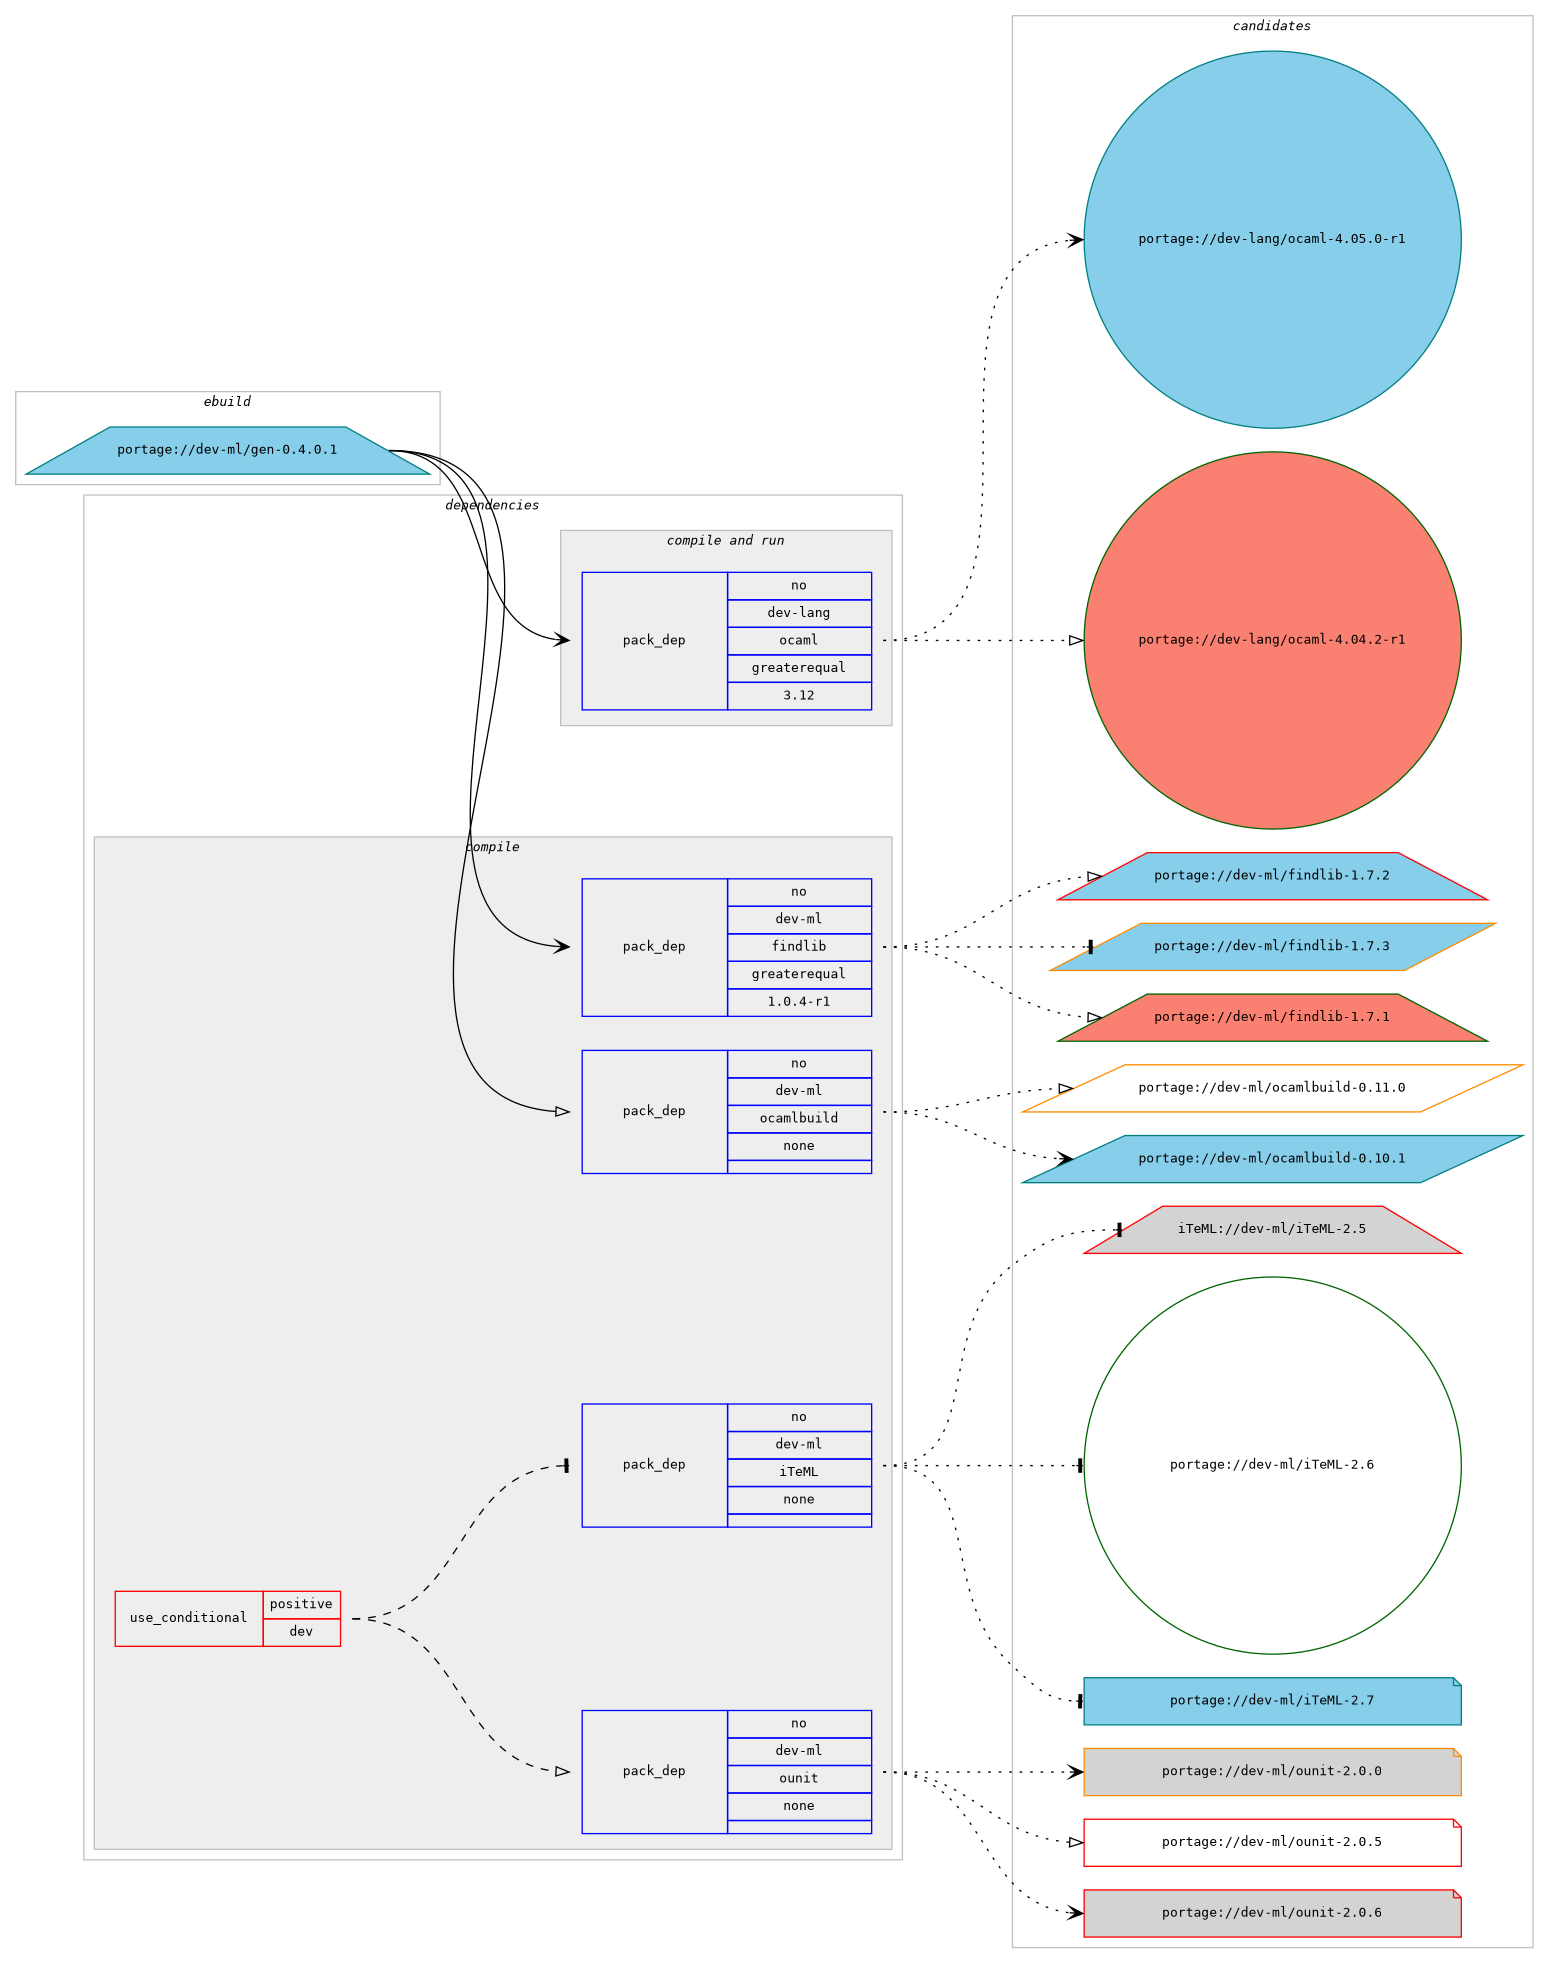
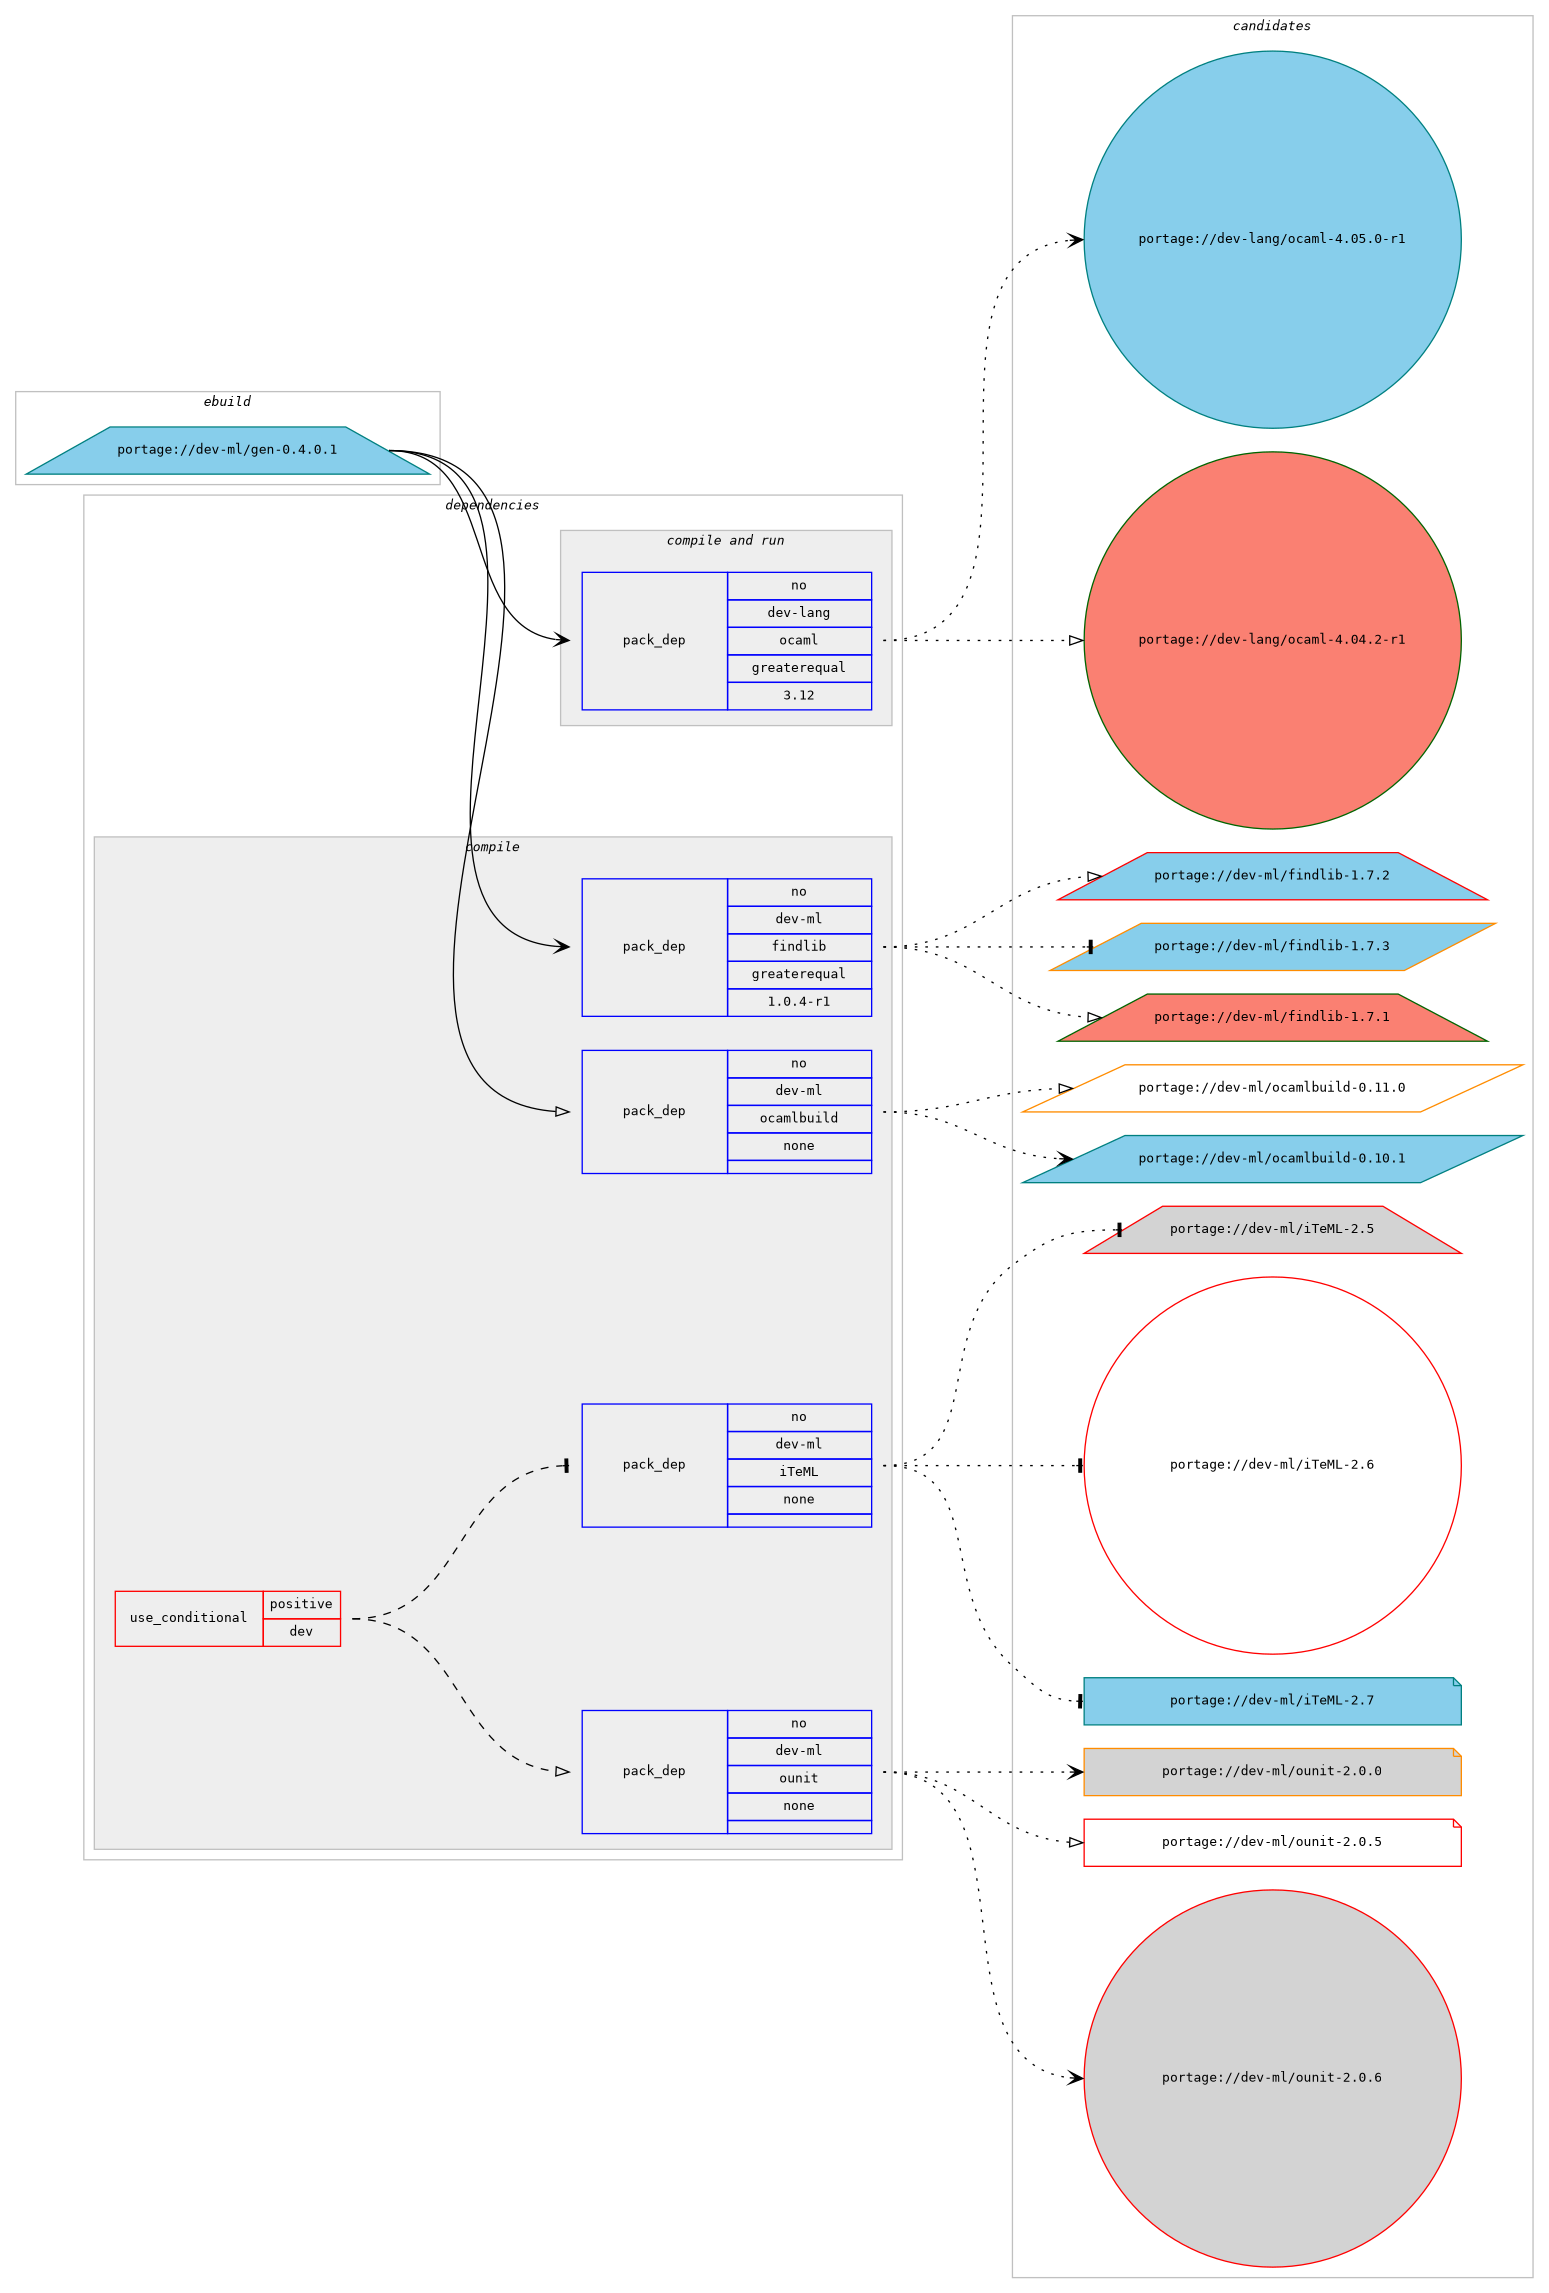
(1273, 1230) -> (1273, 1230)
(1273, 1466) -> (1273, 1466)
(1273, 1914) -> (1273, 2079)
